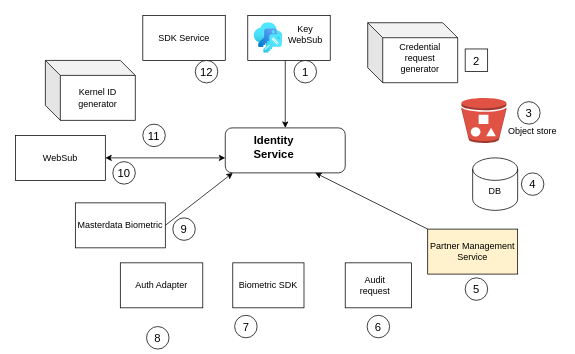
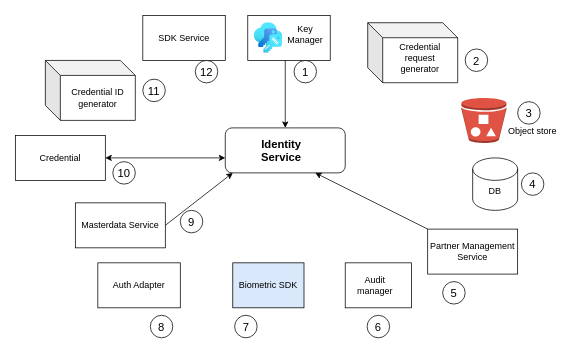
(306, 34) -> (306, 34)
(477, 60) -> (477, 60)
(98, 98) -> (98, 98)
(154, 135) -> (154, 90)
(274, 147) -> (282, 150)
(60, 158) -> (60, 158)
(120, 225) -> (120, 225)
(184, 229) -> (192, 222)
(473, 252) -> (473, 252)
(162, 285) -> (139, 285)
(269, 285) -> (269, 285)
(375, 285) -> (375, 285)
(477, 289) -> (454, 293)
(158, 338) -> (162, 327)
